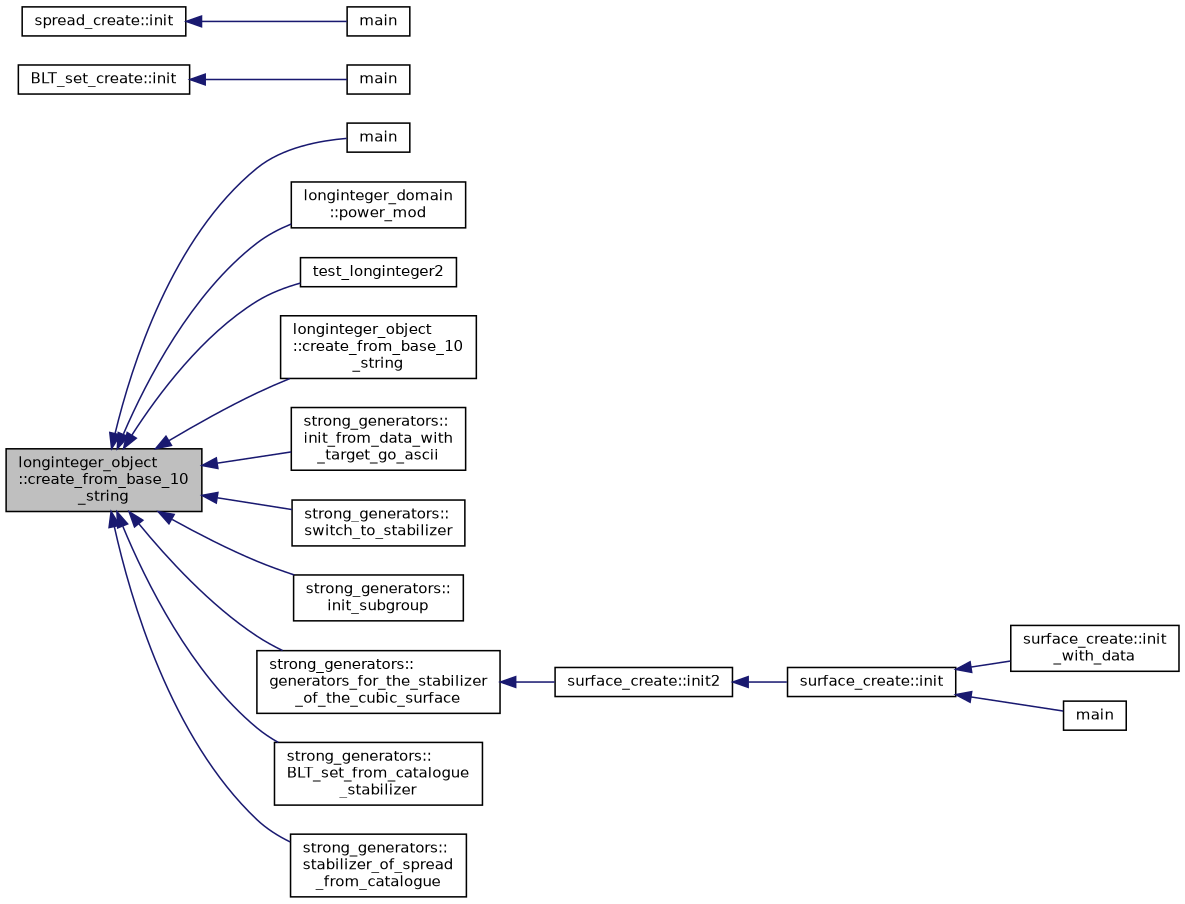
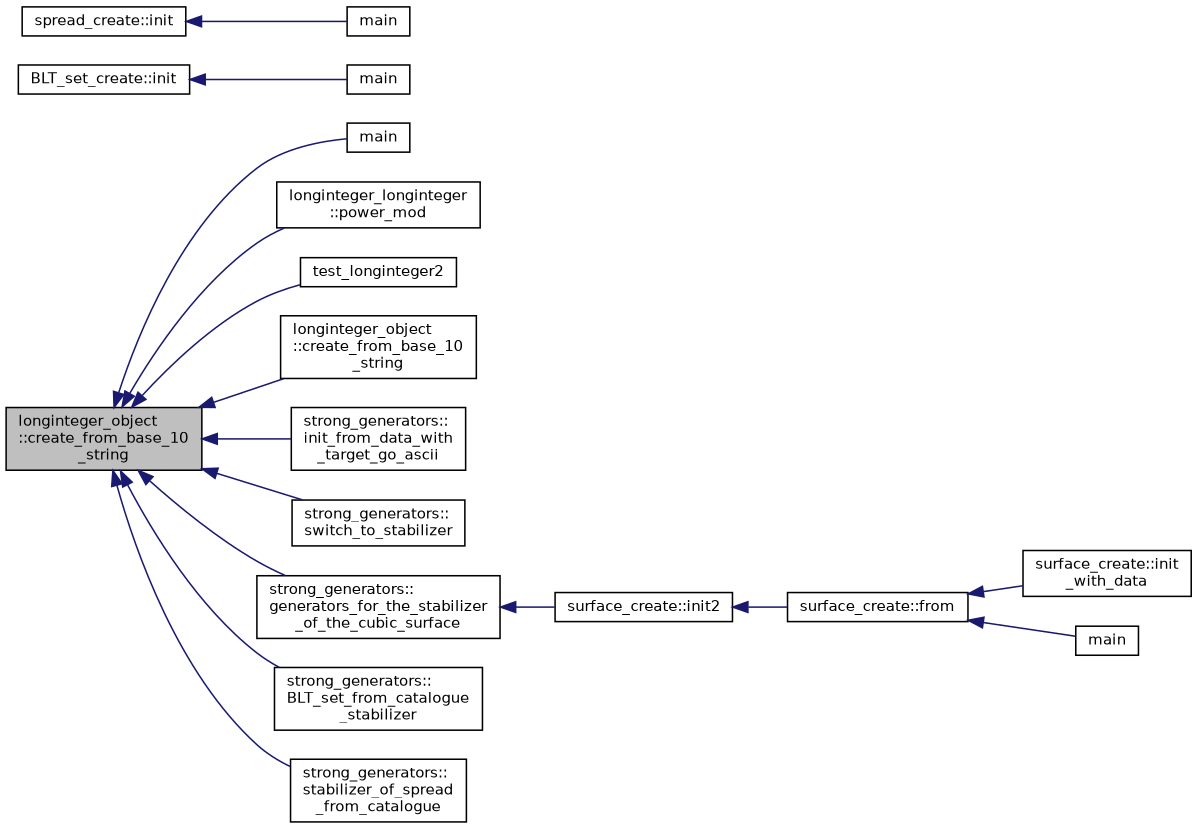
(378, 205) -> (378, 205)
(378, 598) -> none
(872, 682) -> (878, 607)
